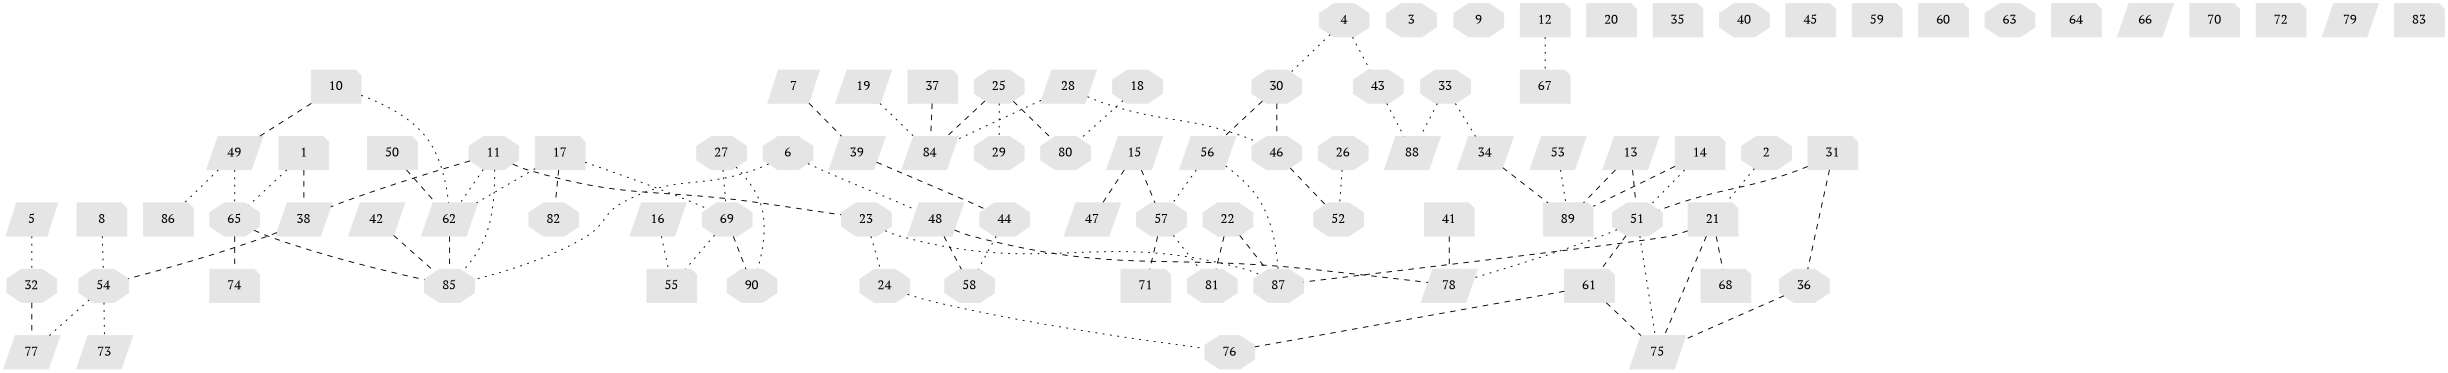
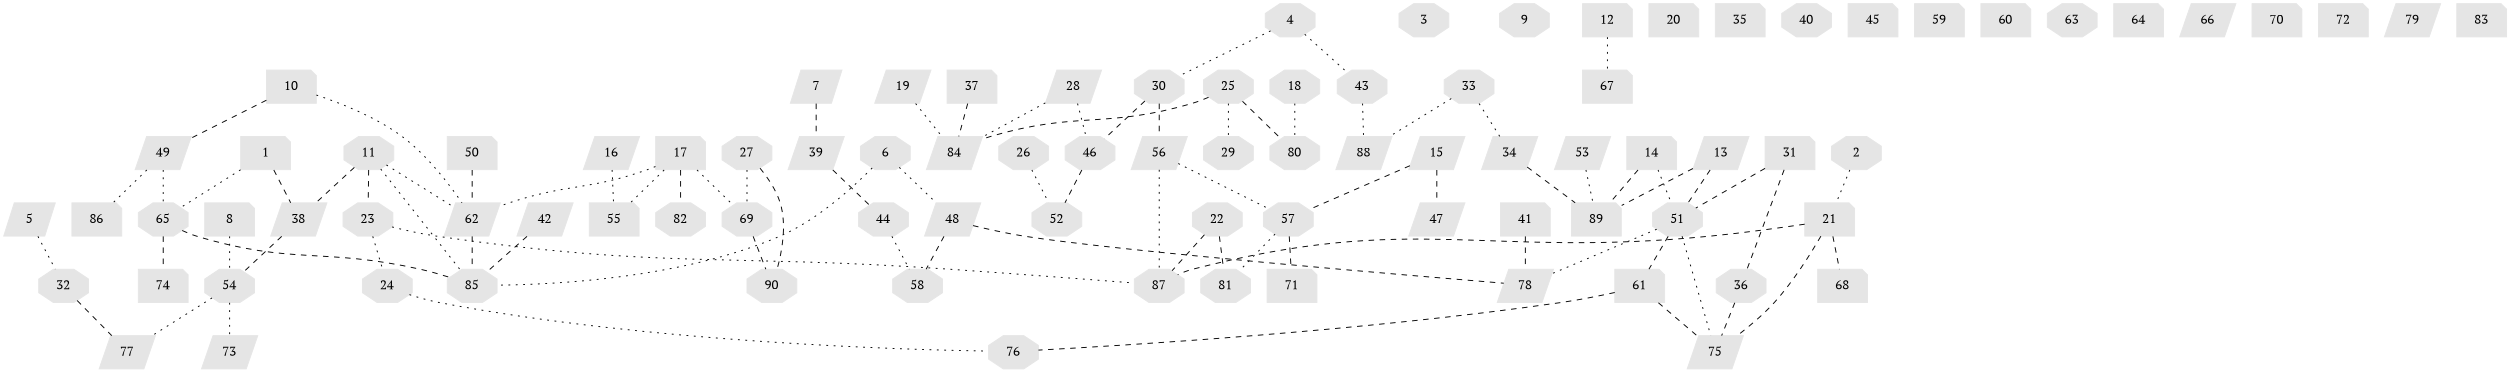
(763, 214) -> (783, 216)
(700, 252) -> (647, 186)
